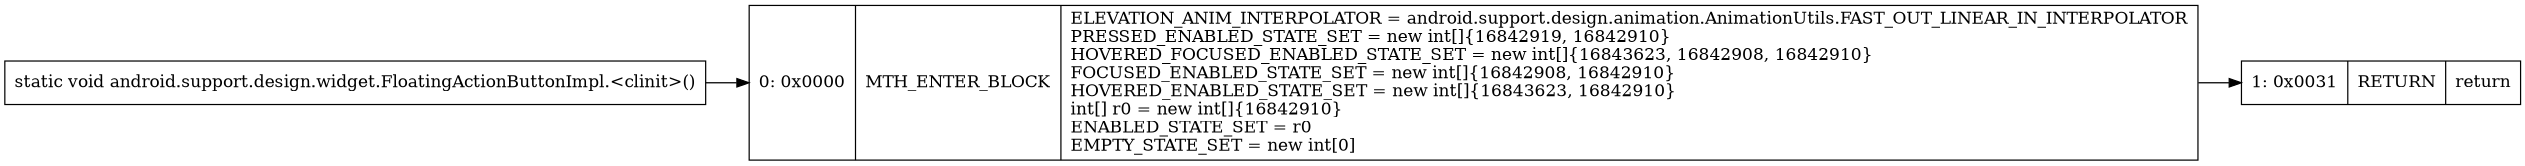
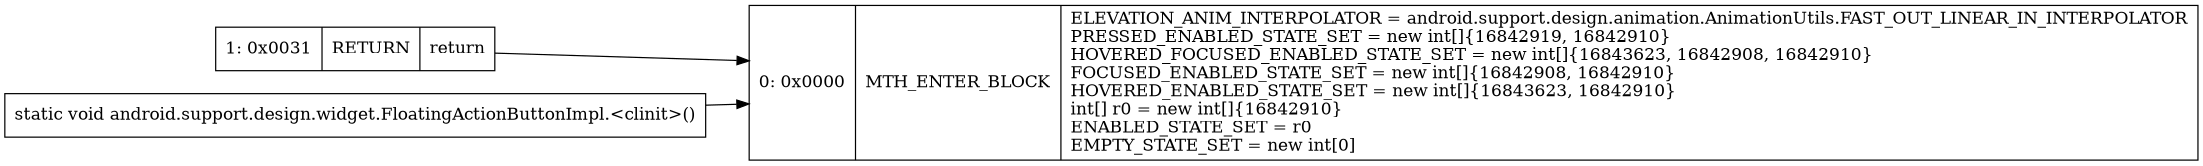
(2214, 83) -> (616, 57)
